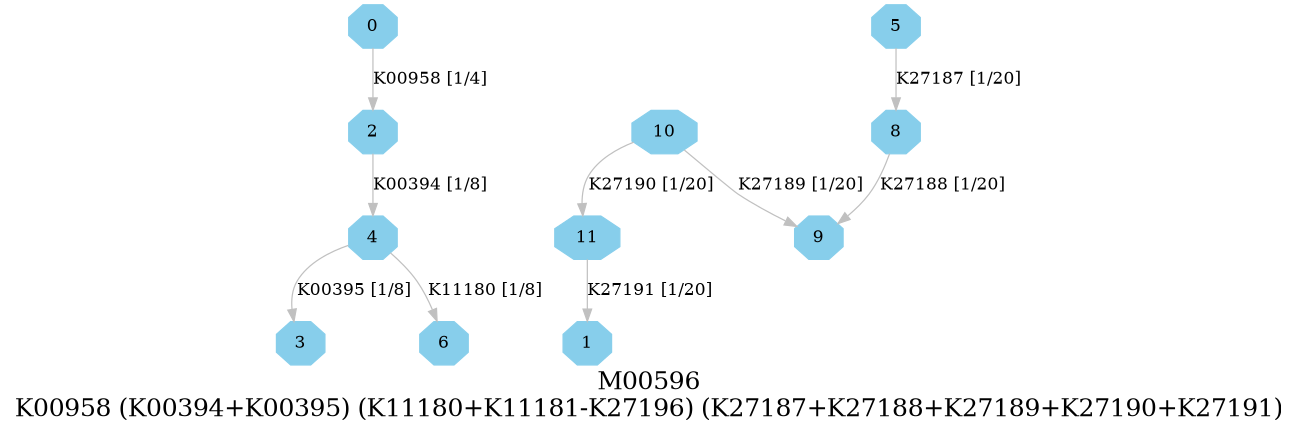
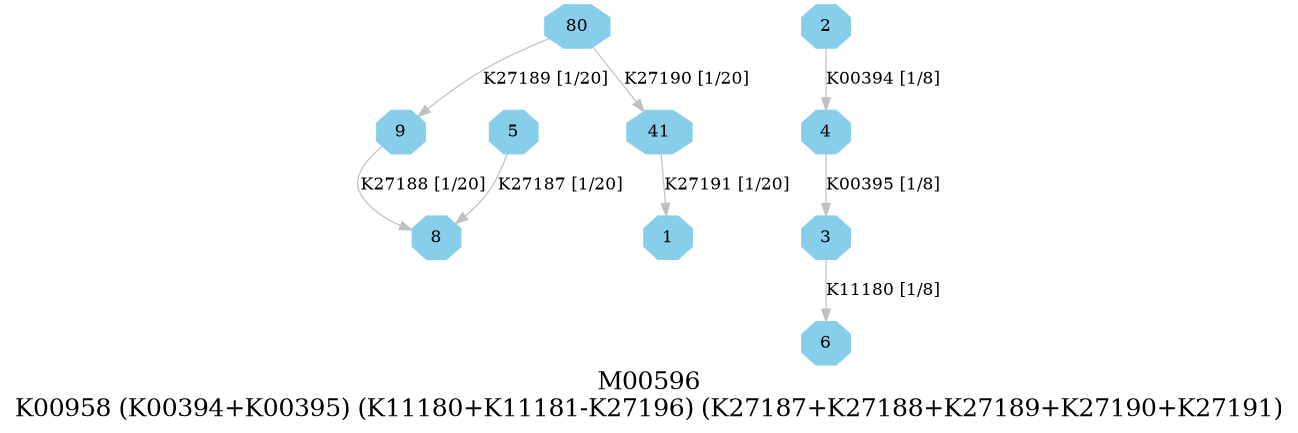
(373, 26) -> none
(665, 132) -> (577, 26)
(873, 188) -> (360, 192)
(587, 238) -> (659, 132)
(415, 279) -> (826, 284)
